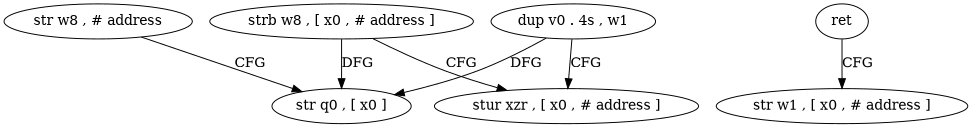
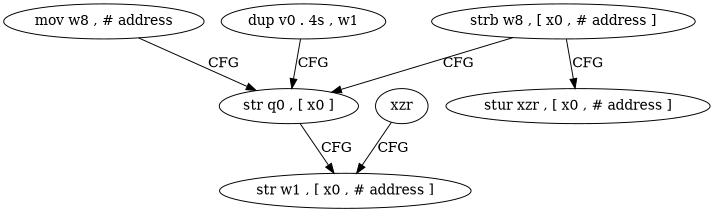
(98, 21) -> (104, 21)
(842, 21) -> (402, 106)
(570, 59) -> none
(358, 64) -> (458, 64)
(526, 64) -> (313, 64)
none -> (314, 144)
